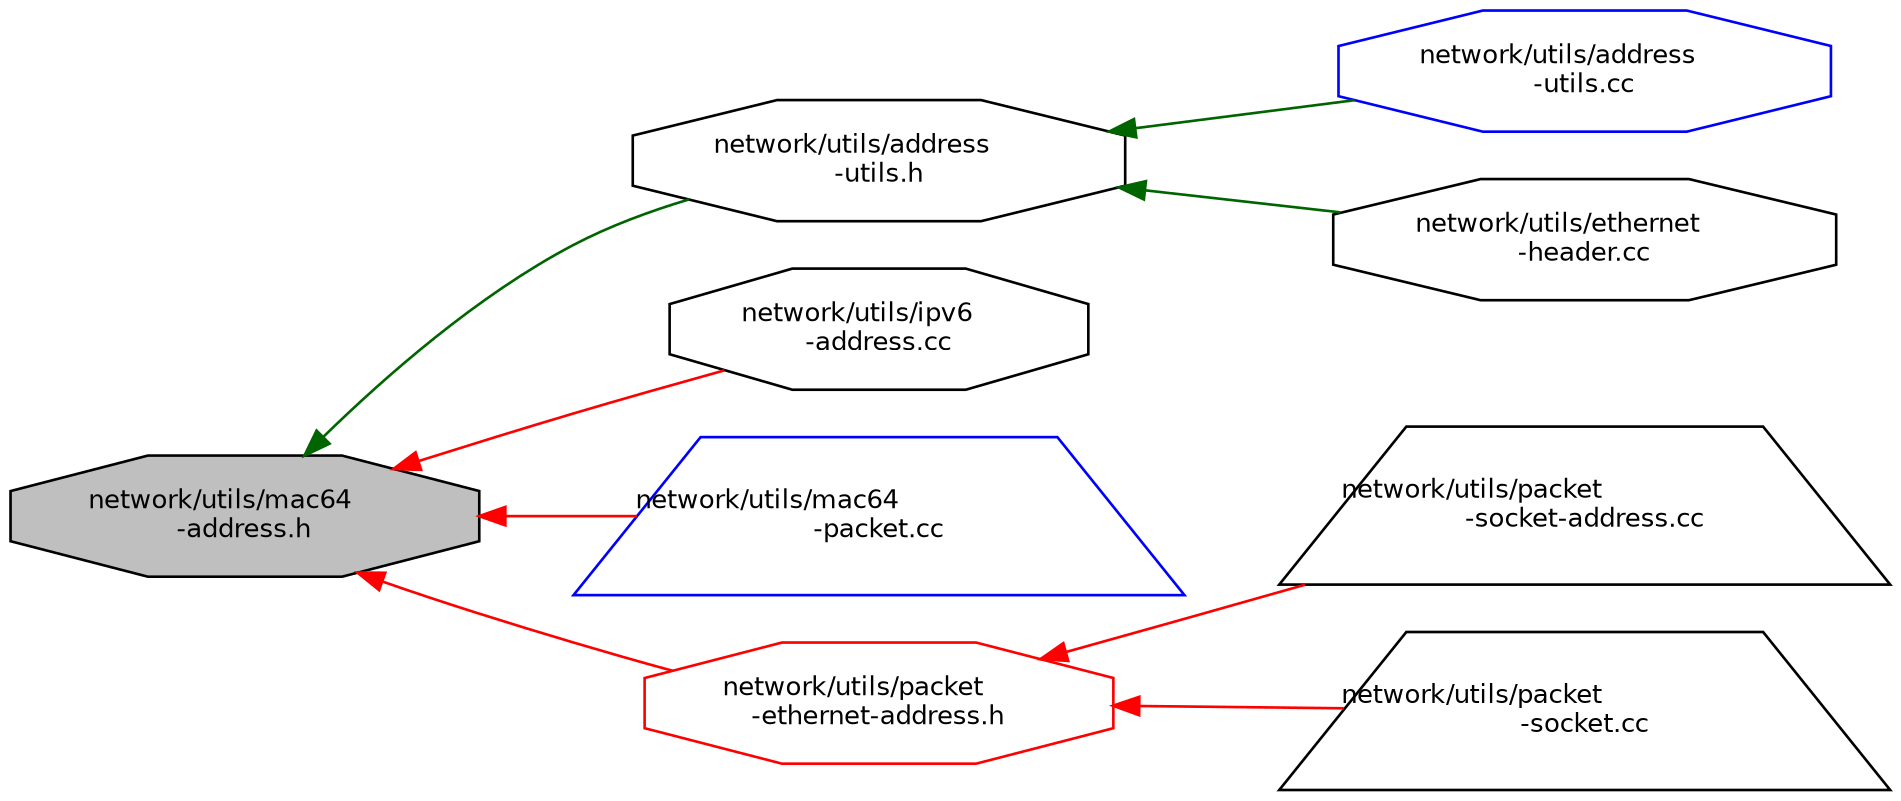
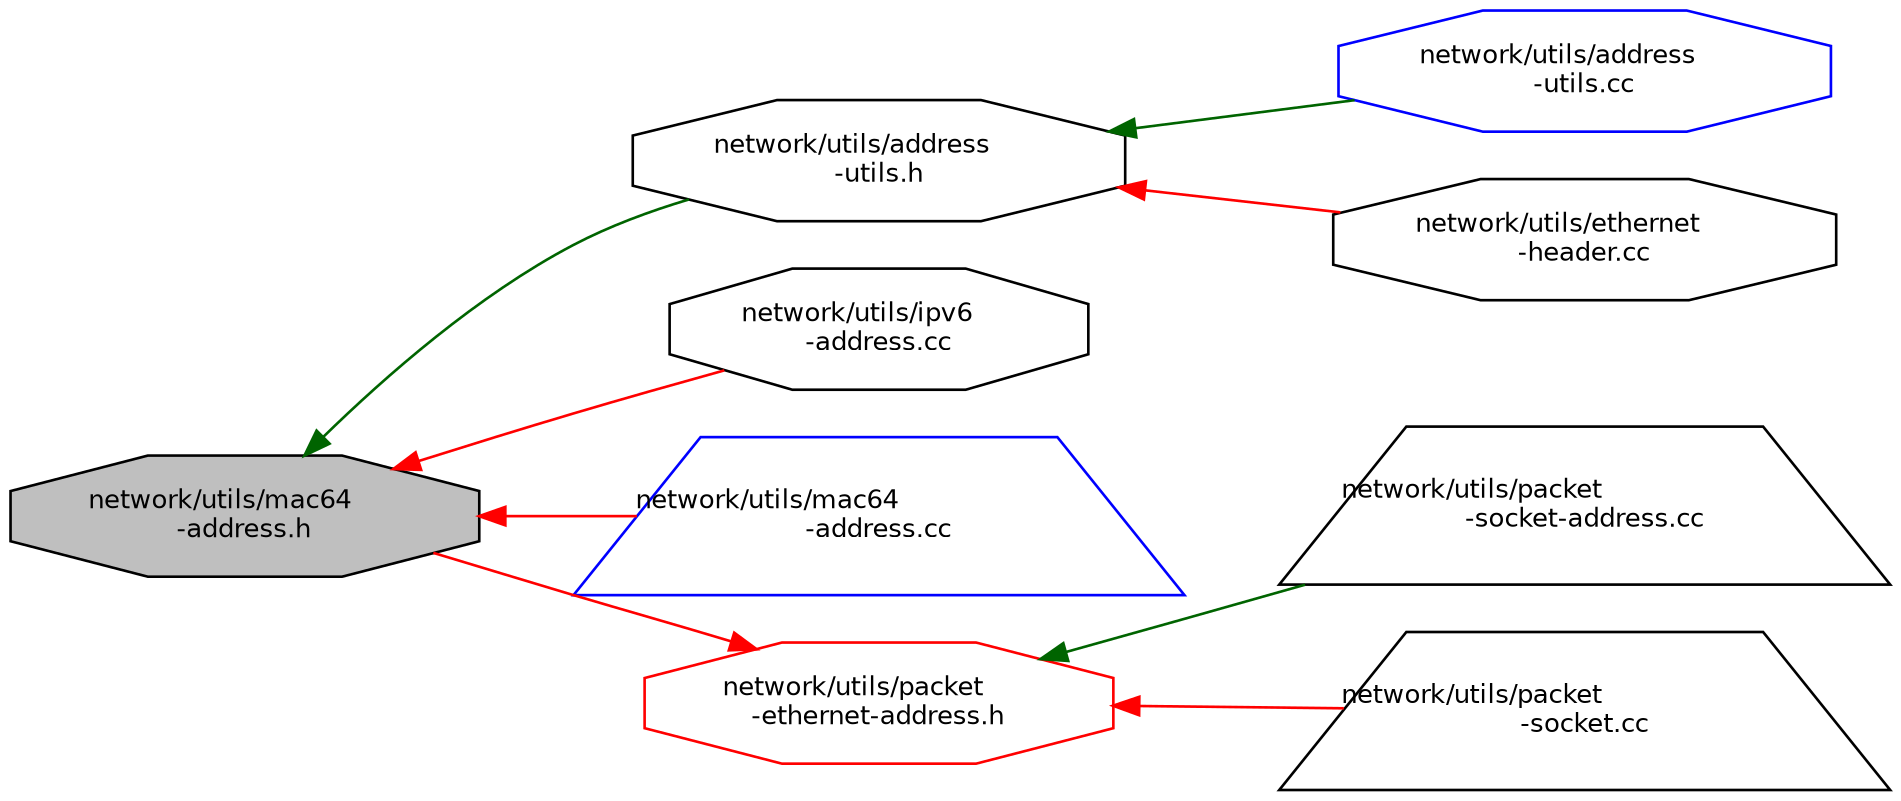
(1243, 201) -> (1243, 201)
(879, 516) -> (879, 516)
(1186, 619) -> (1186, 619)
(527, 628) -> (582, 598)
